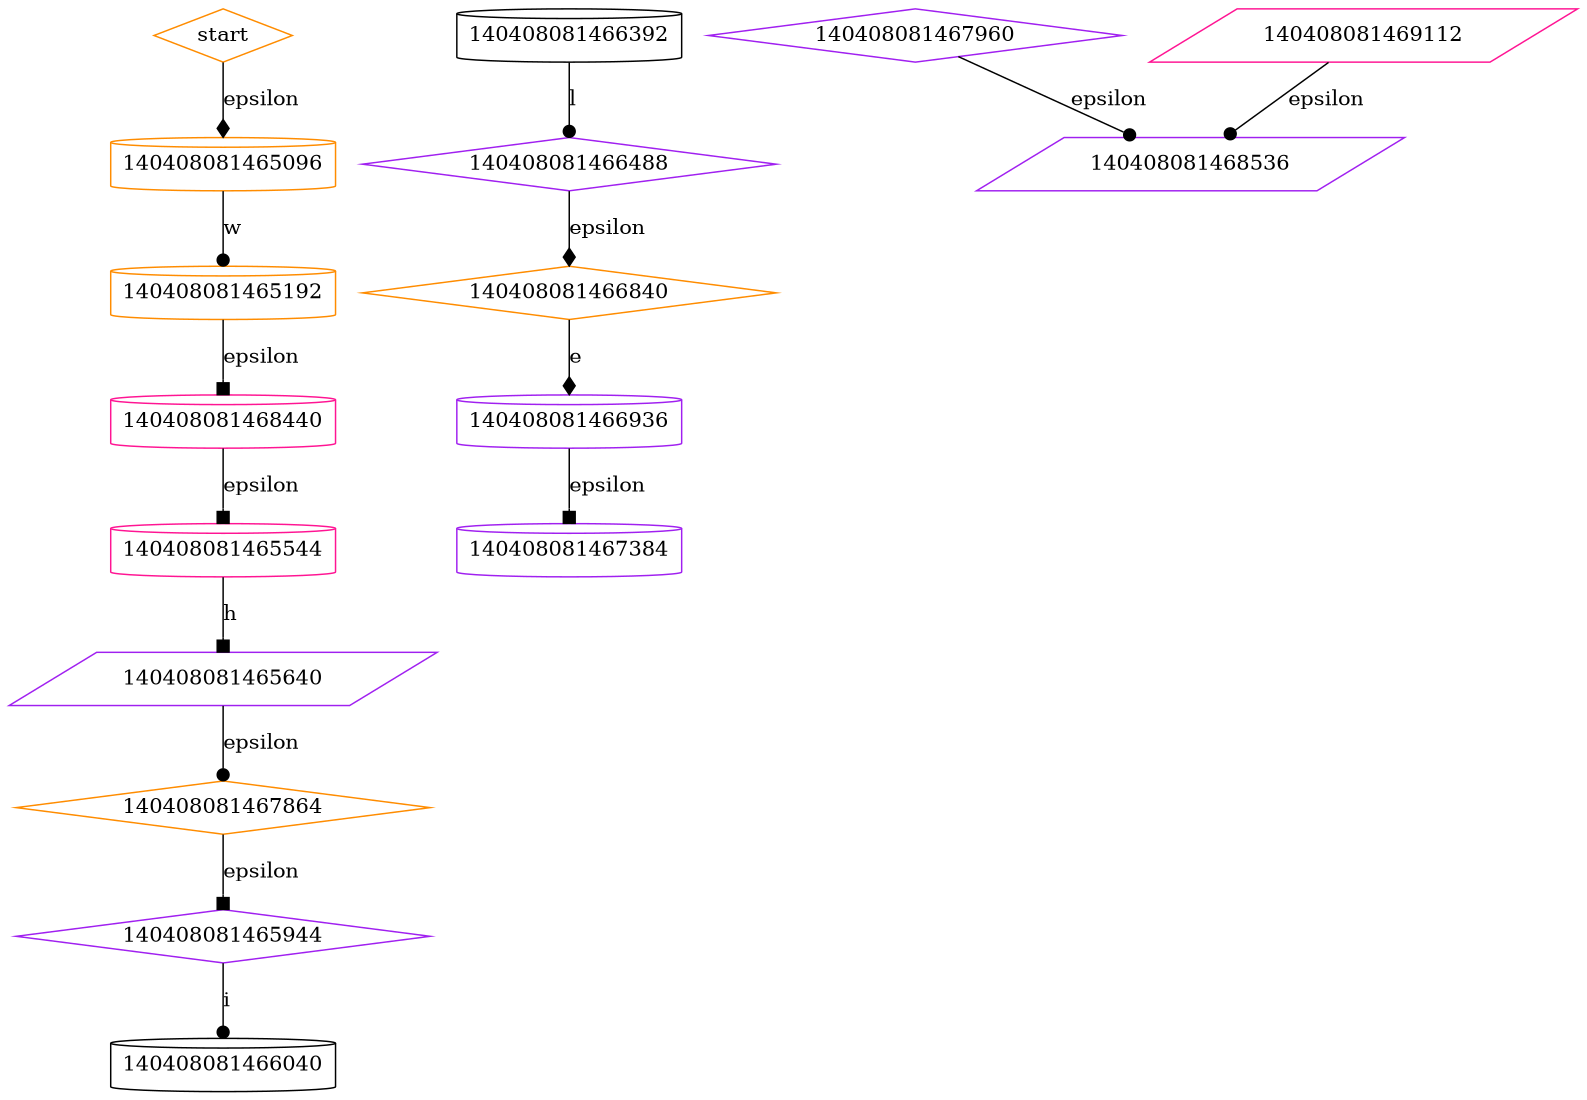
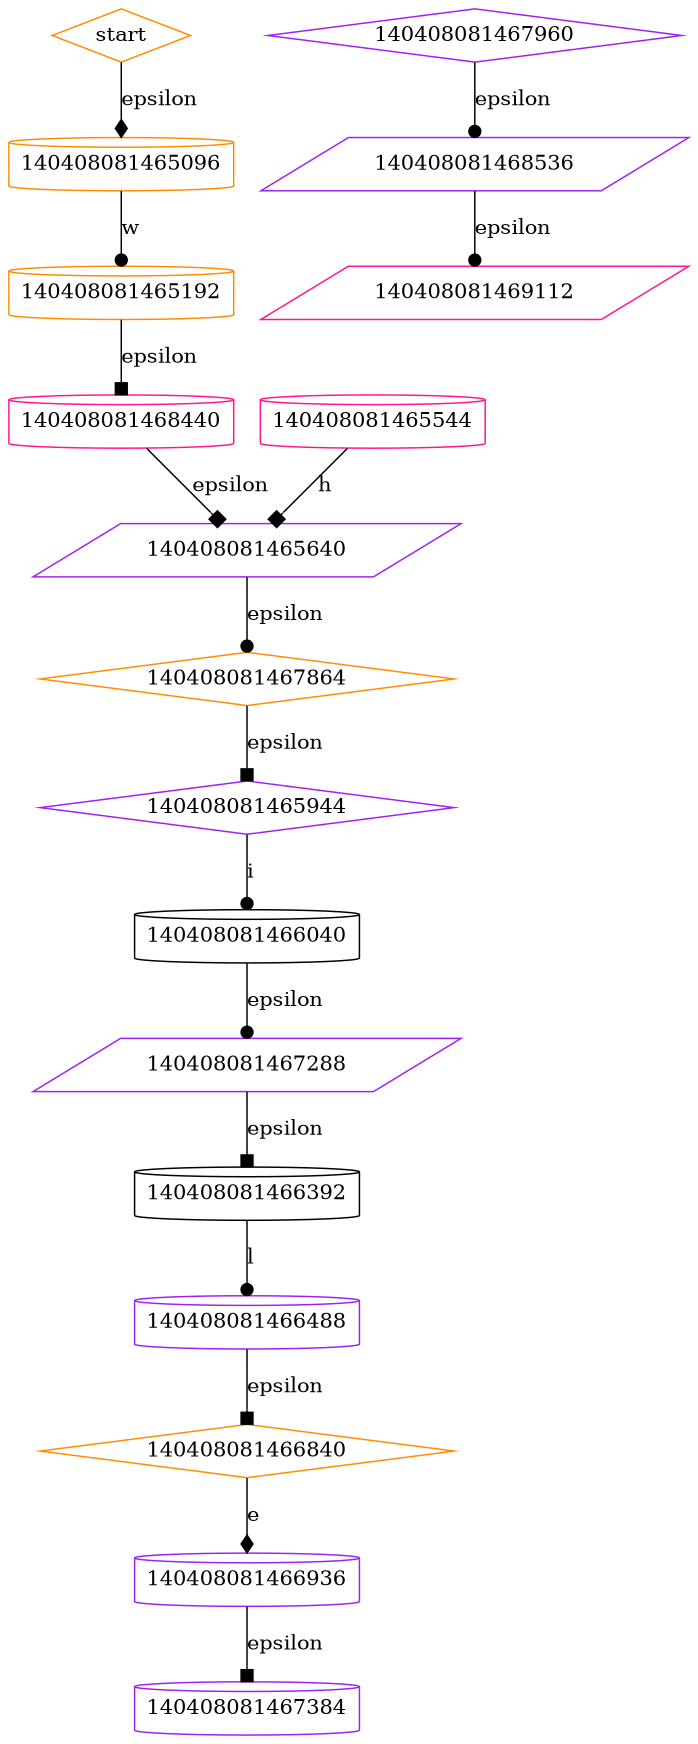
(1282, 96) -> (475, 223)
(569, 164) -> (247, 1322)
(569, 220) -> (247, 1379)
(223, 478) -> (179, 481)
none -> (247, 1065)
